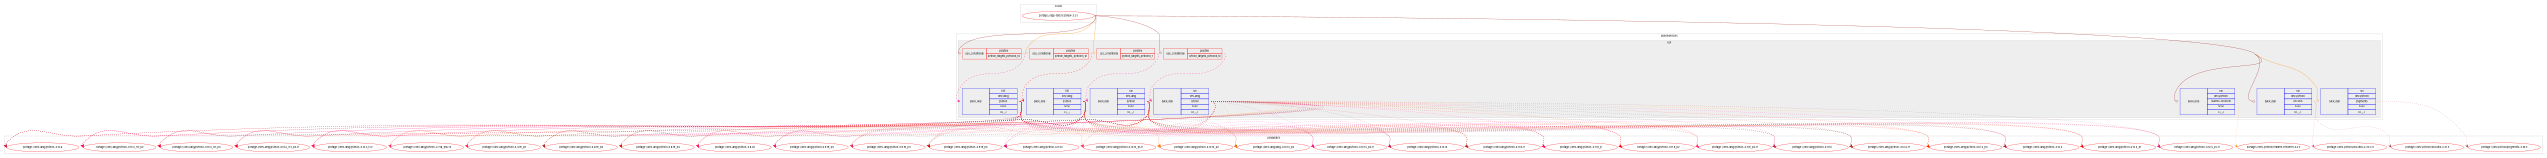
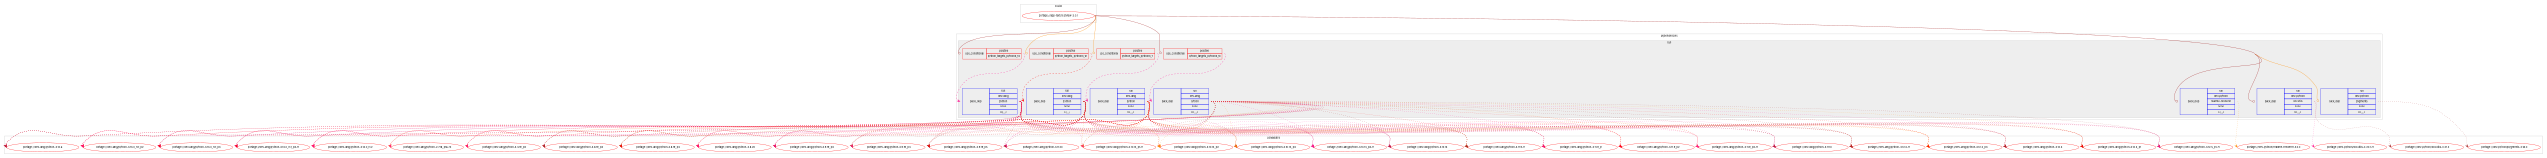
(1274, 147) -> (1274, 147)
